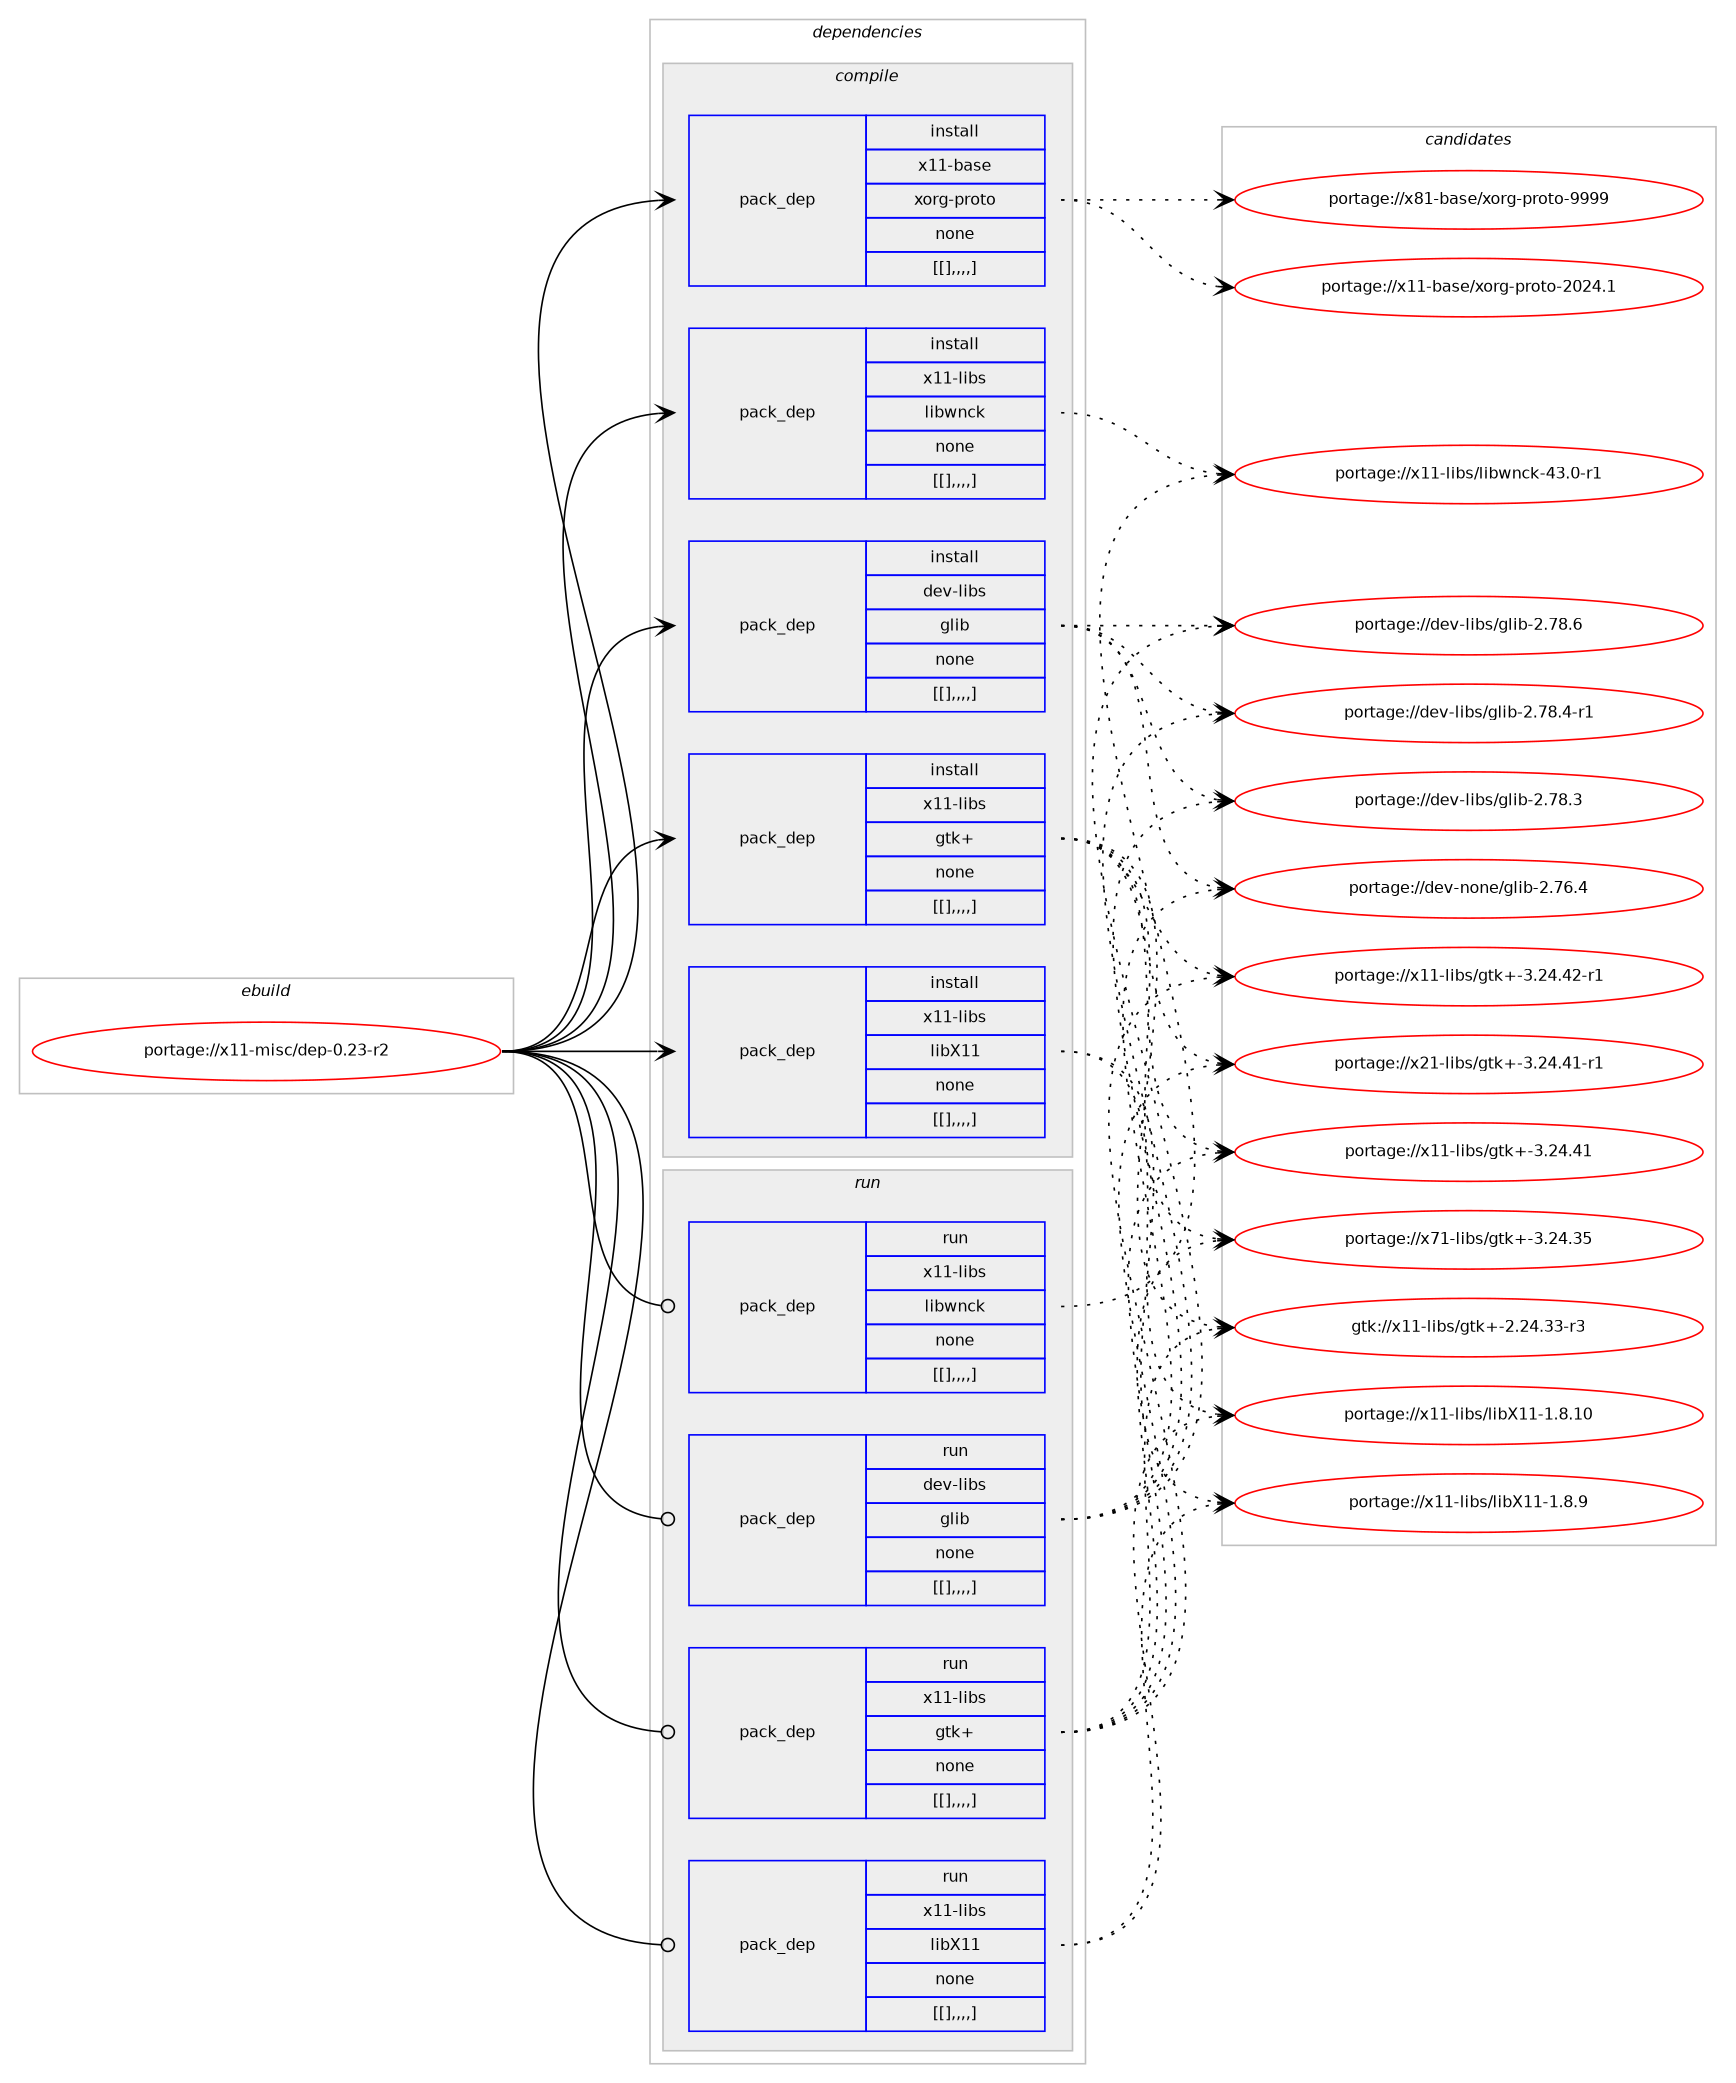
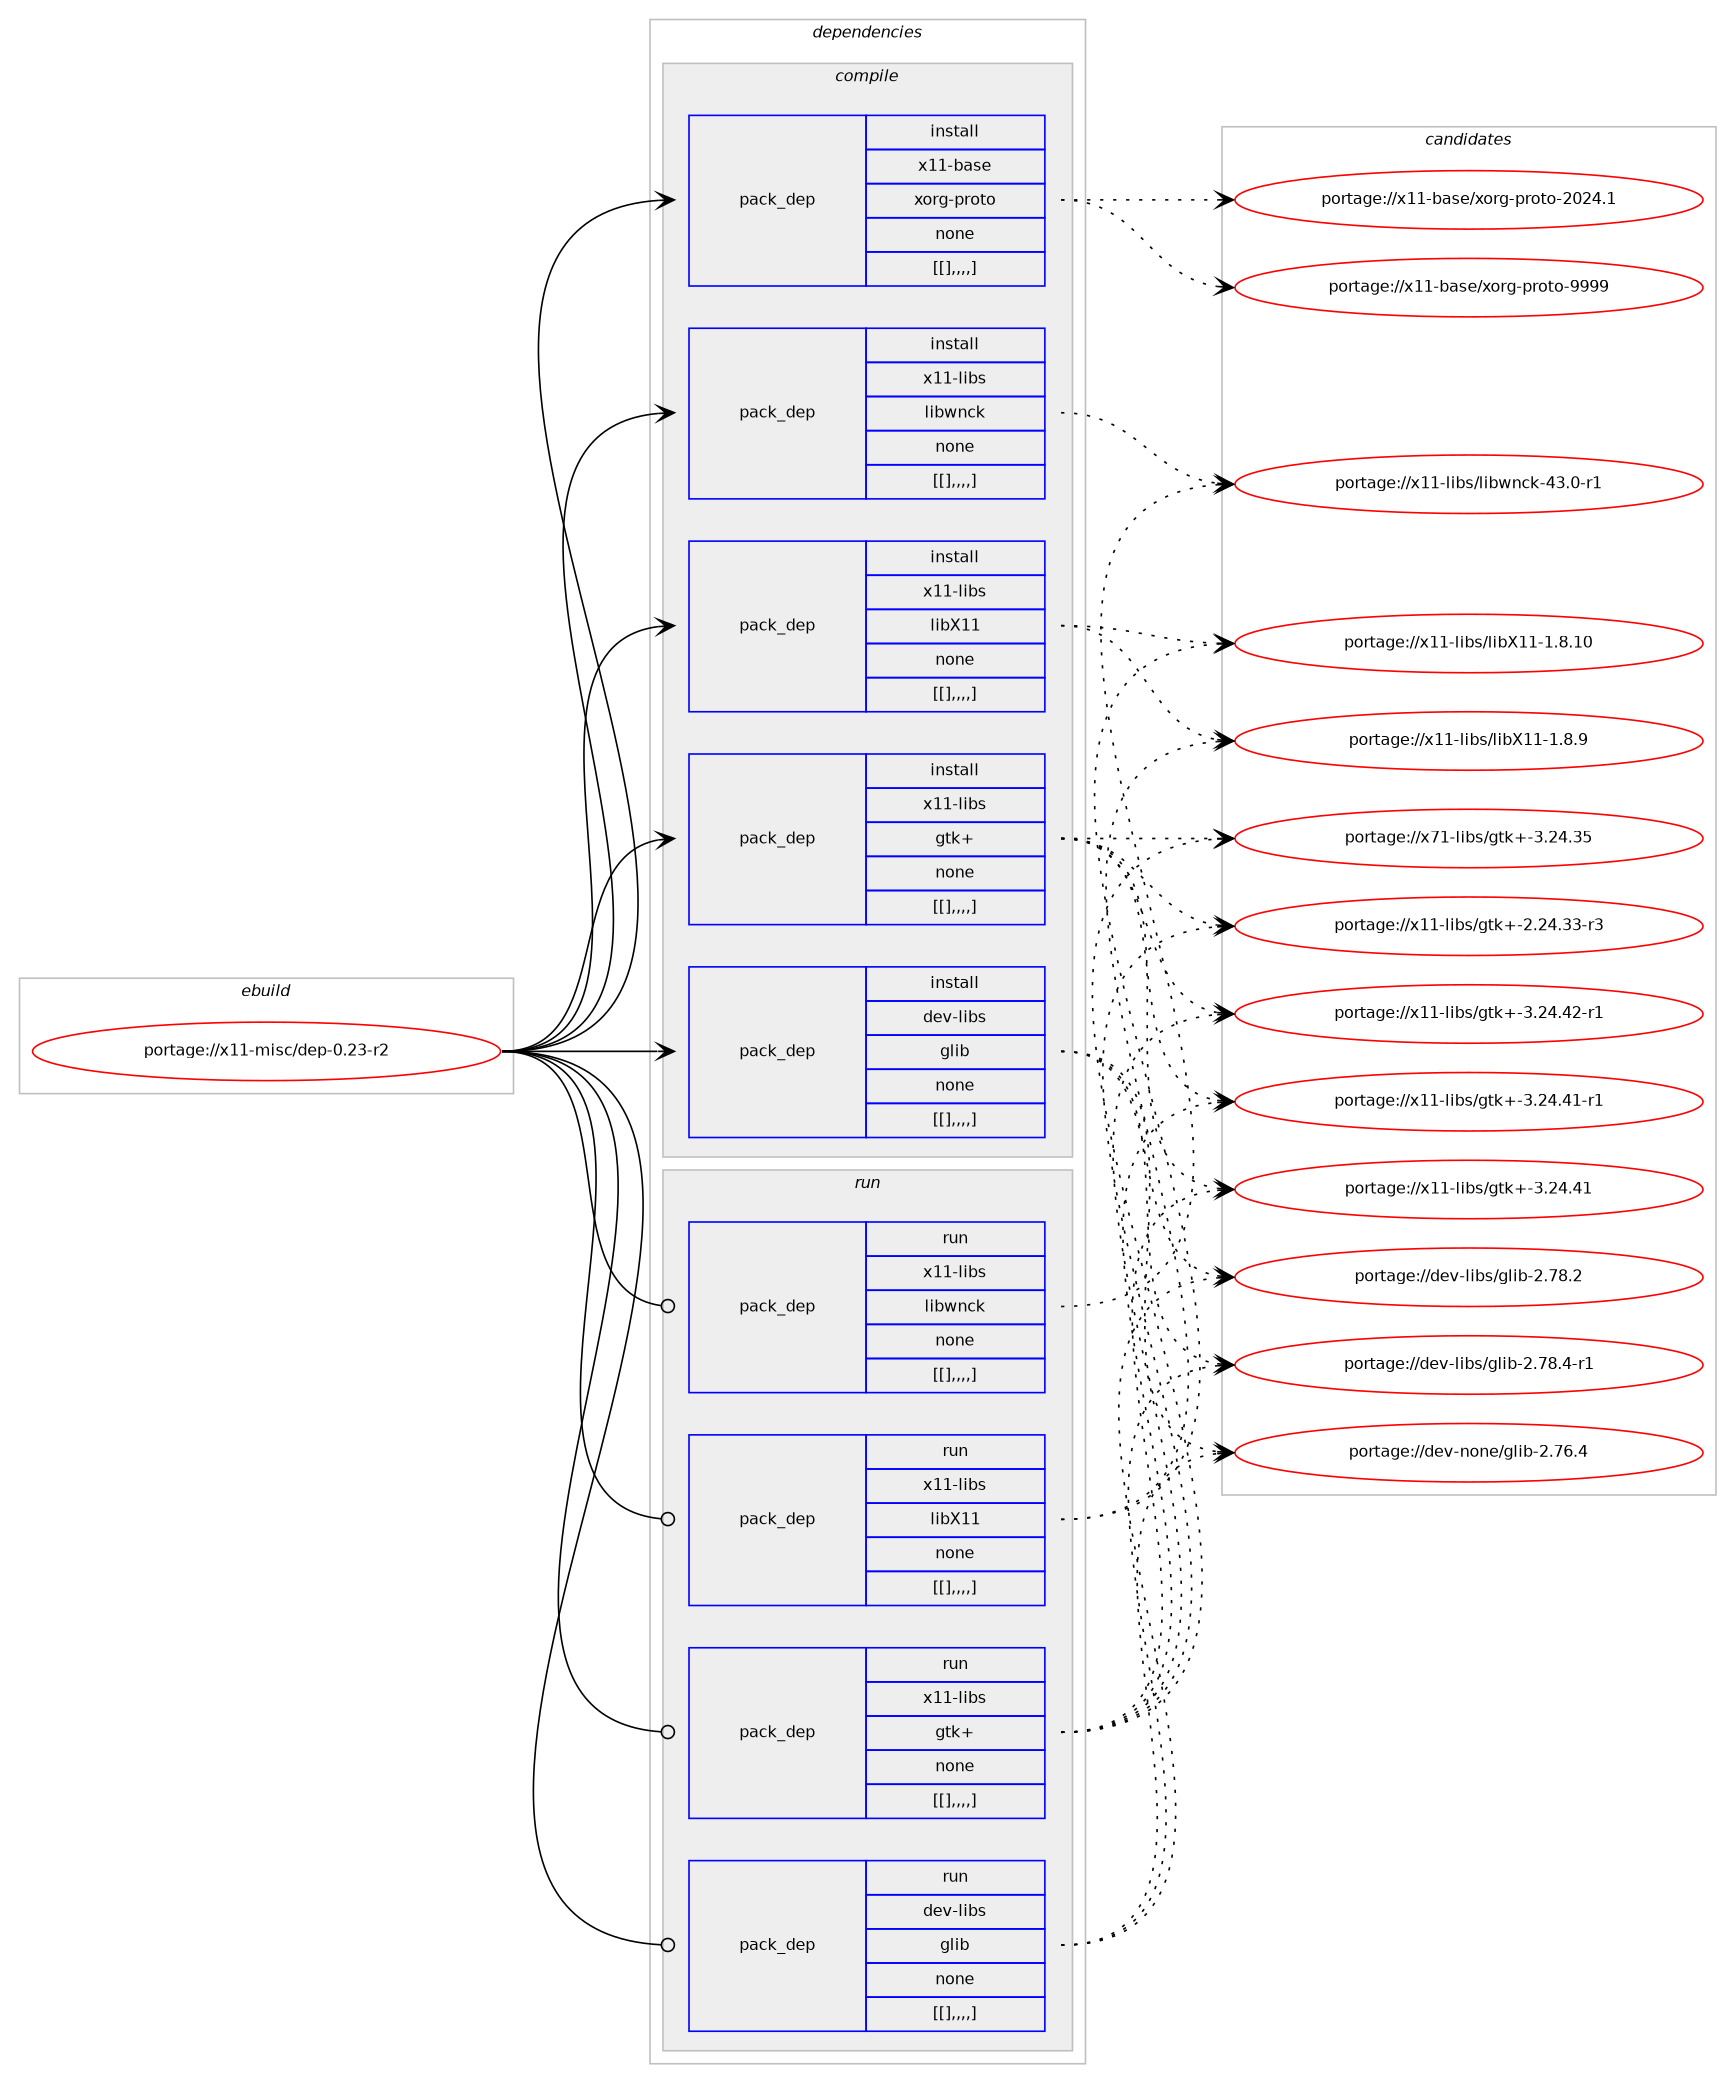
(1469, 200) -> (1469, 288)
(1469, 626) -> (1469, 1277)
(1469, 801) -> none
(1469, 1064) -> (1469, 1102)
(1469, 1328) -> (1469, 926)
